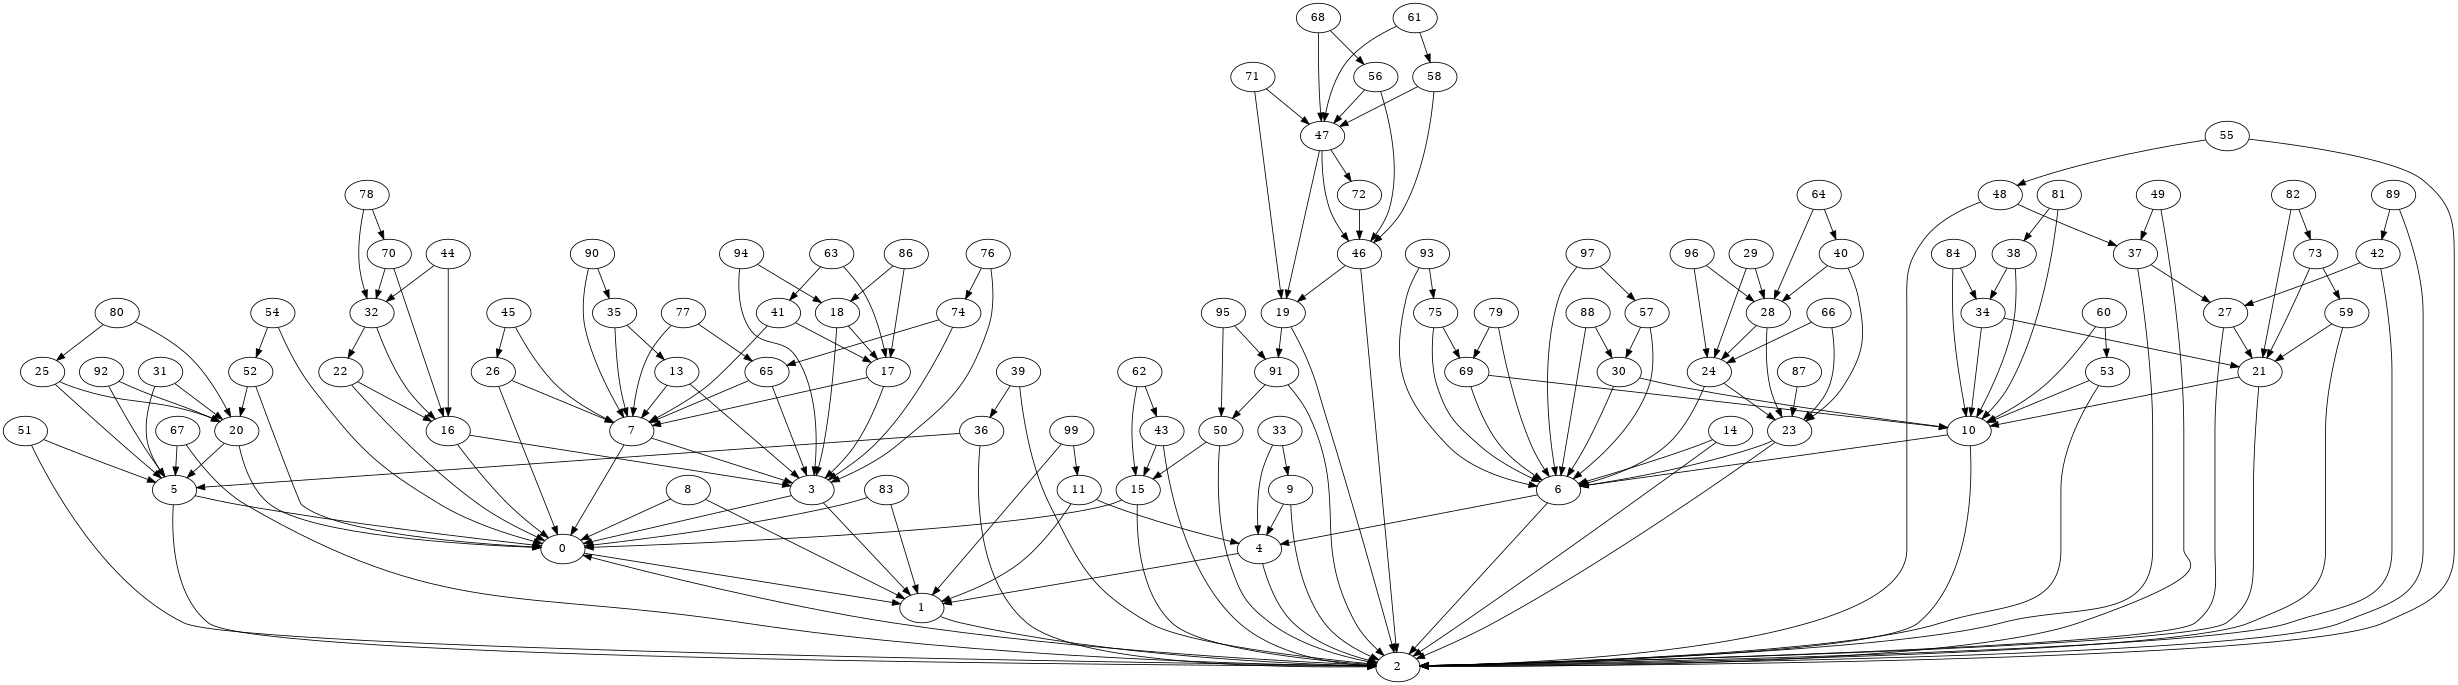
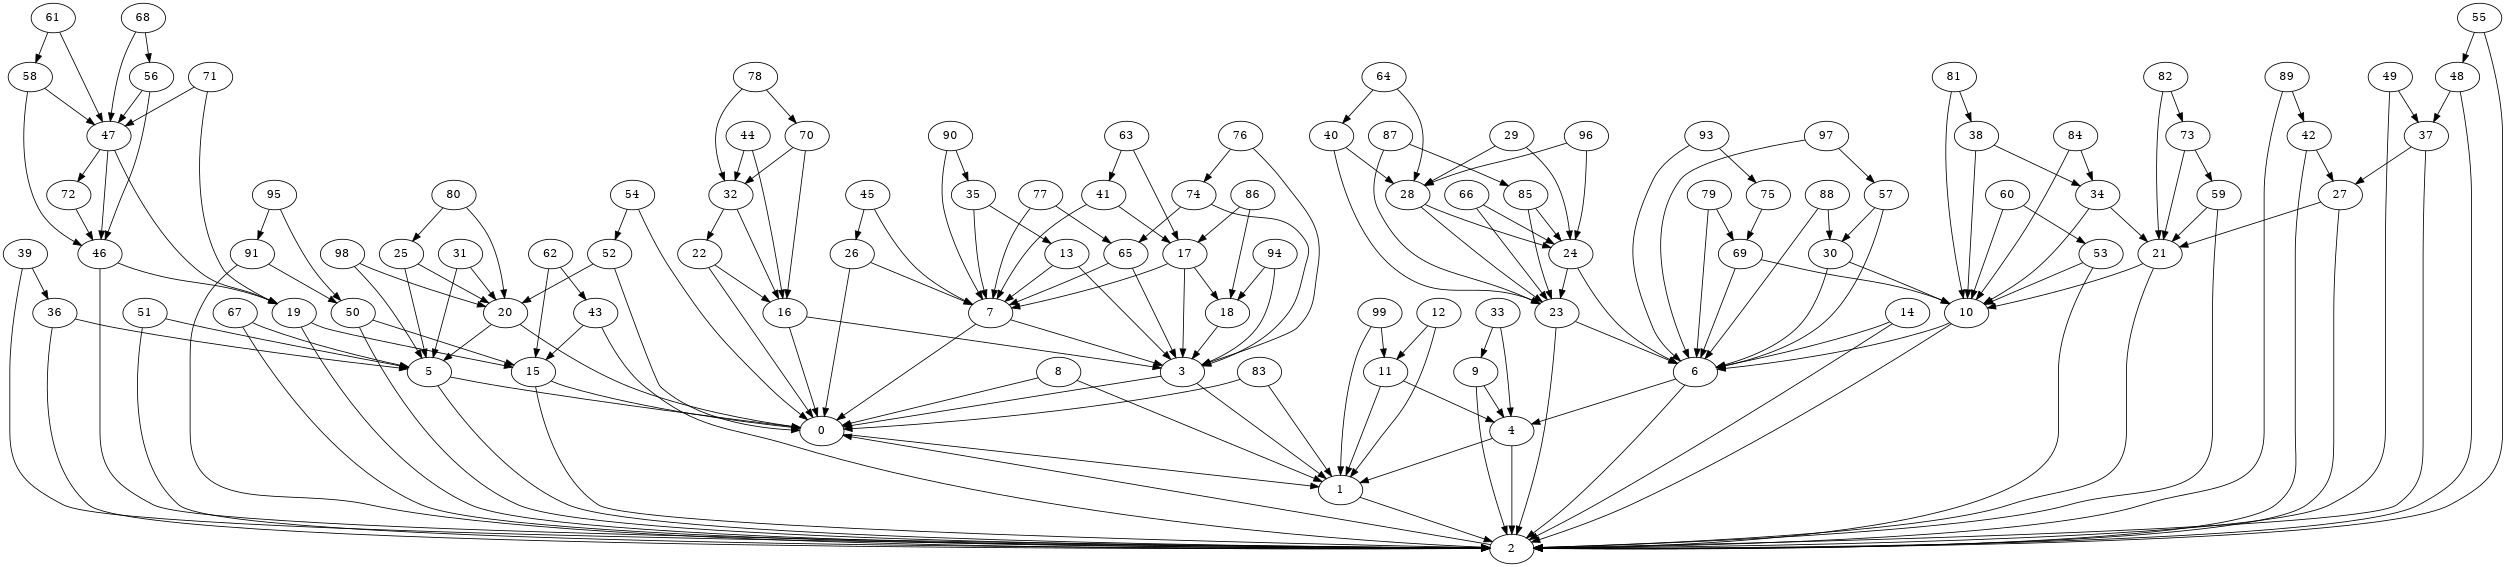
none -> (1526, 195)
none -> (1439, 313)
(859, 338) -> (1204, 280)
(1280, 339) -> (407, 346)
(102, 372) -> (343, 254)
(1454, 421) -> none
